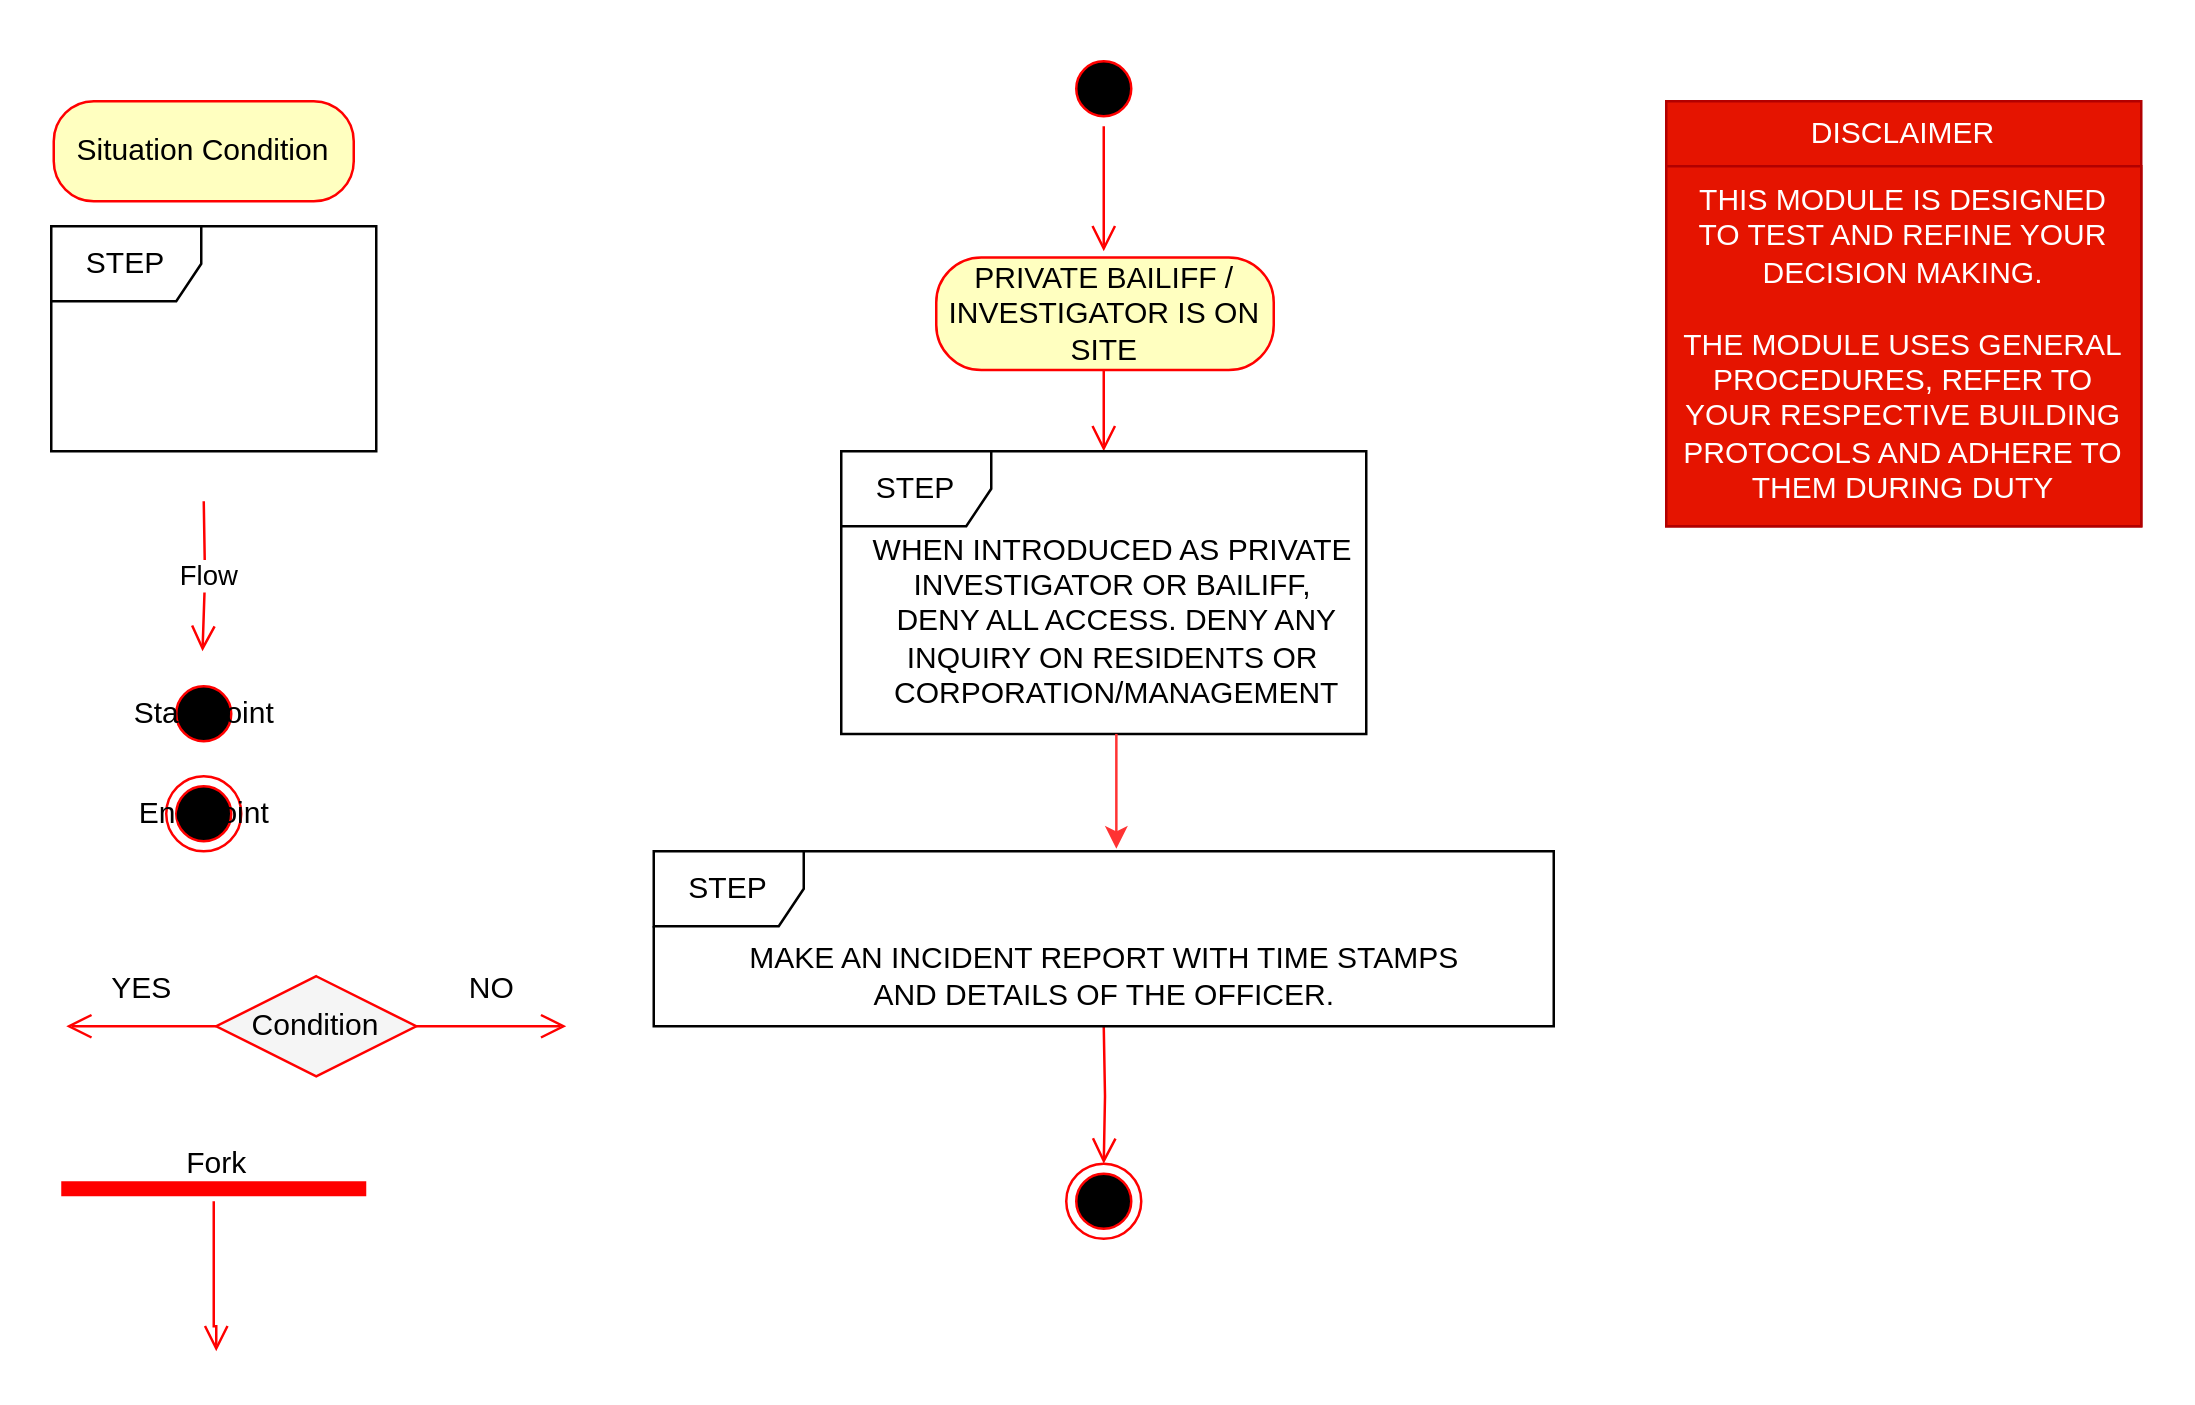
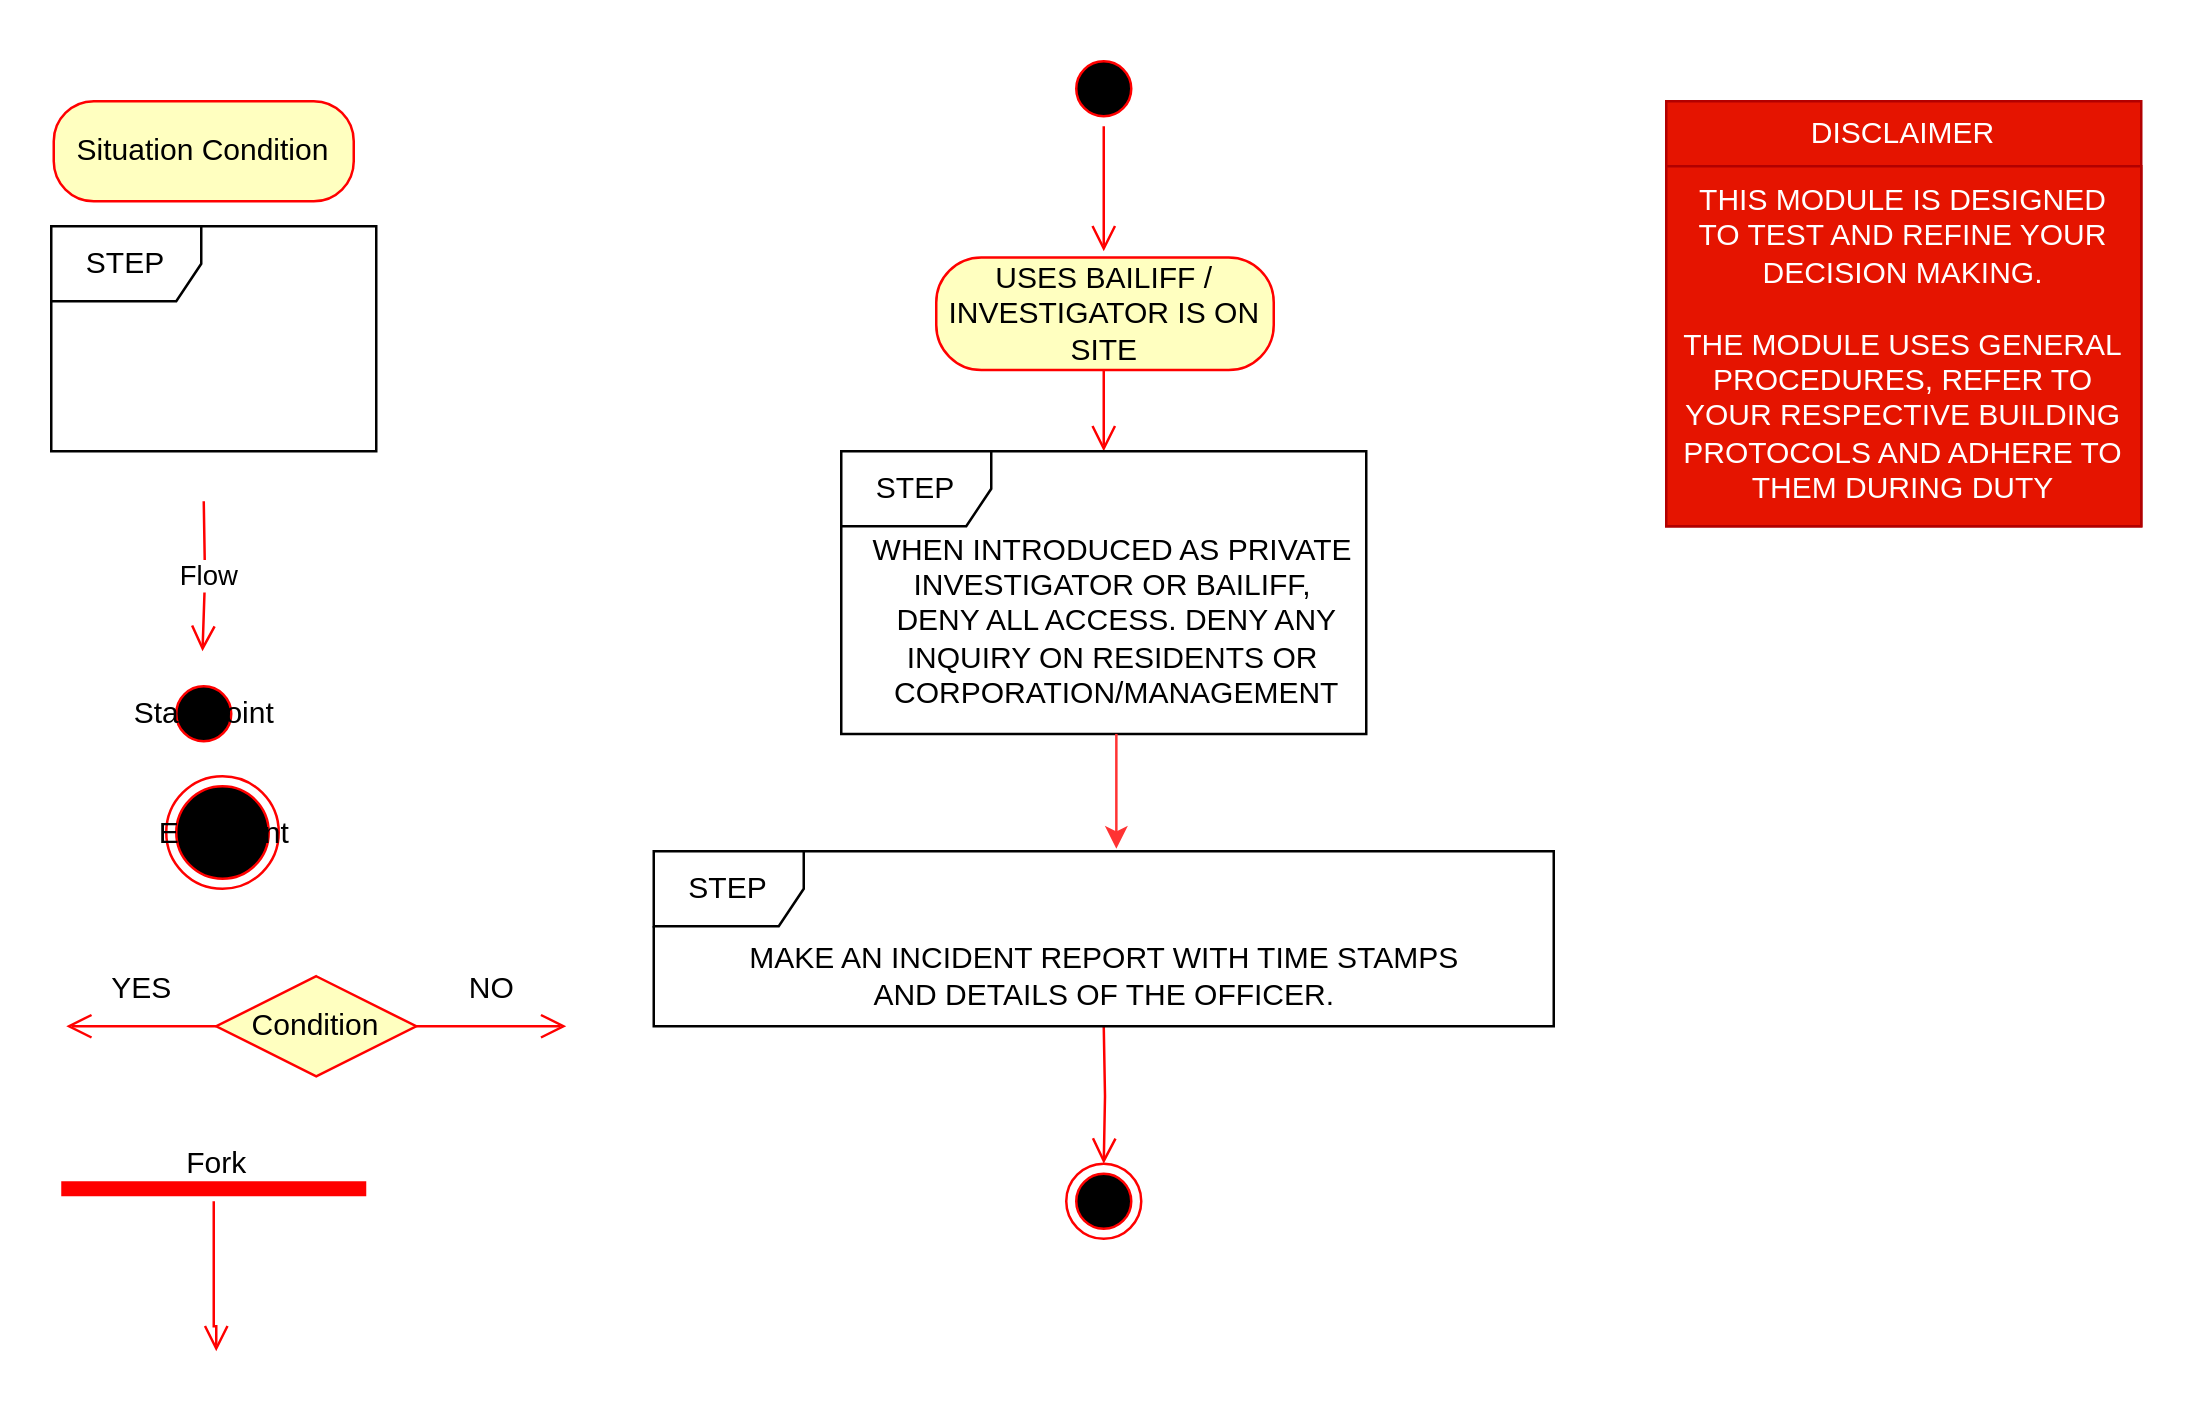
(1105, 314) -> (1105, 314)
(204, 814) -> (223, 833)
(316, 1026) -> (316, 1026)
